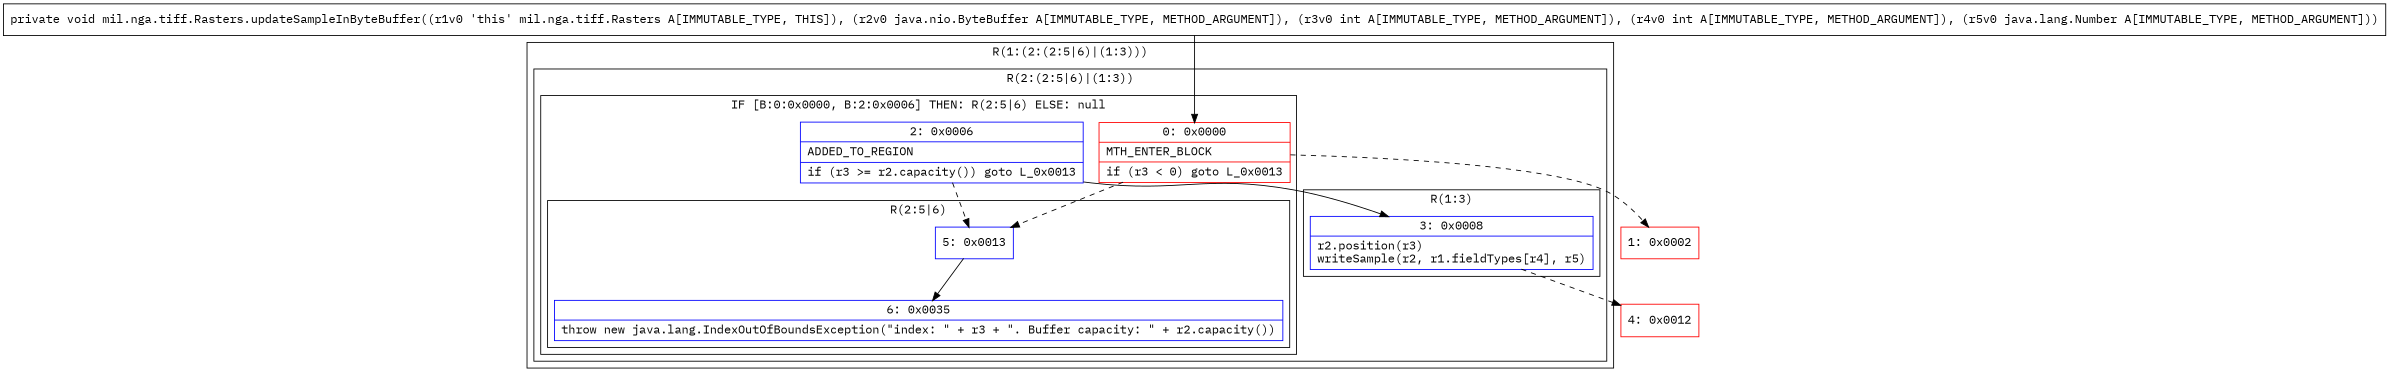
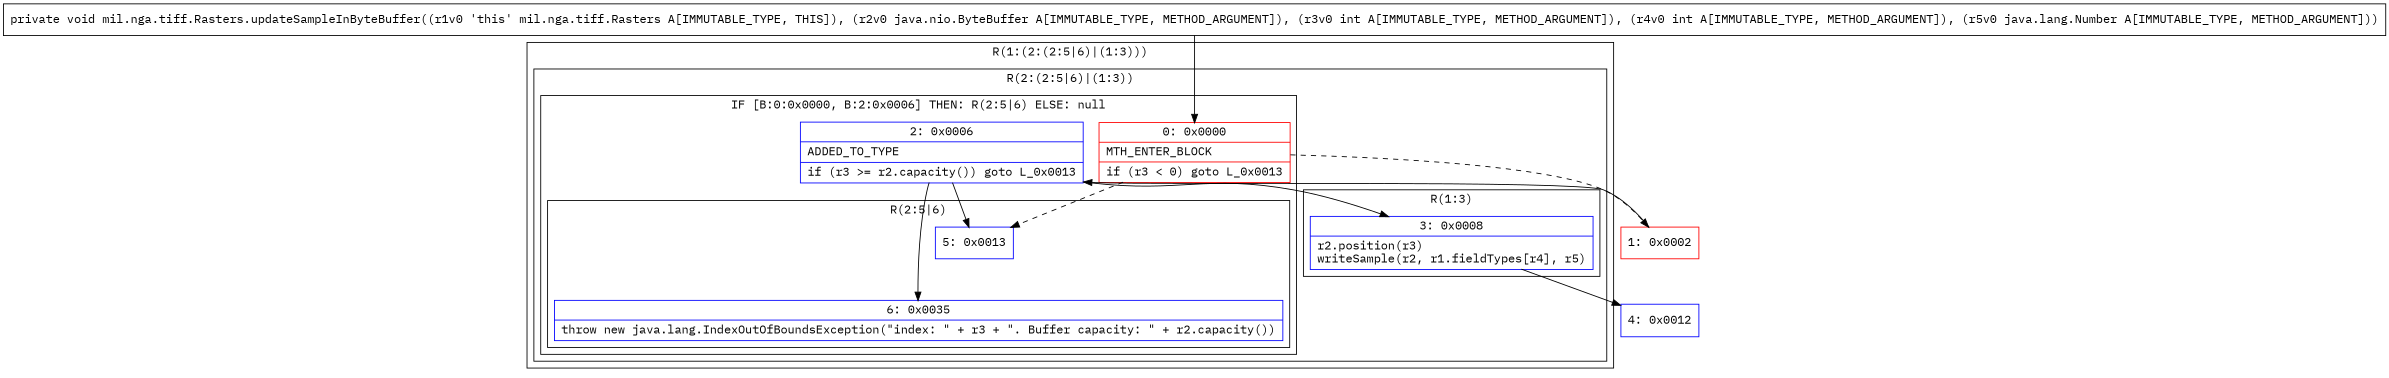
(860, 152) -> (854, 152)
none -> (1378, 184)
(961, 206) -> (961, 206)
(951, 276) -> (920, 237)
(1567, 286) -> (1567, 286)
(1660, 320) -> (1660, 320)
